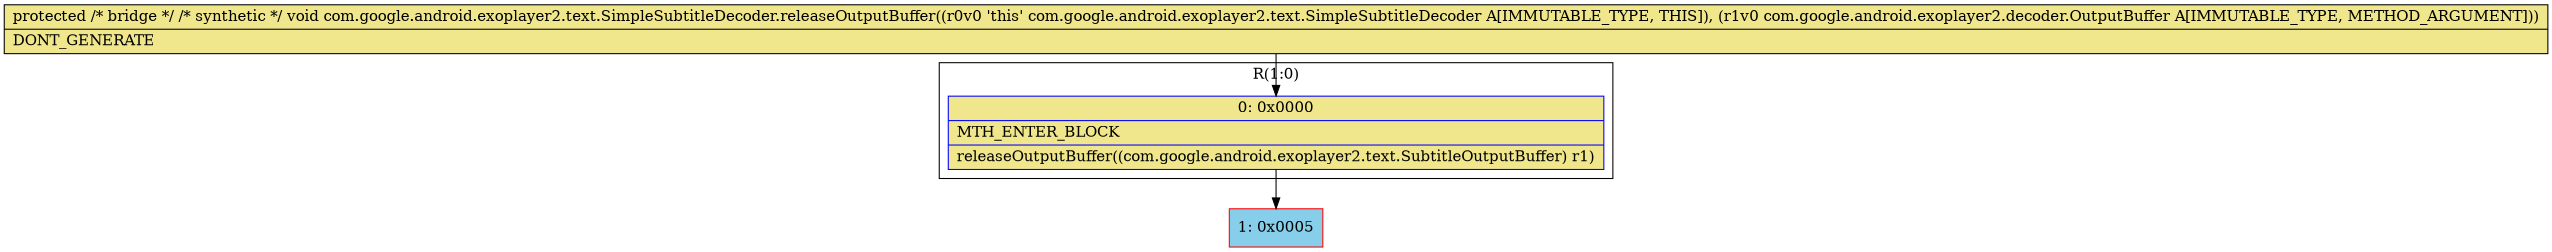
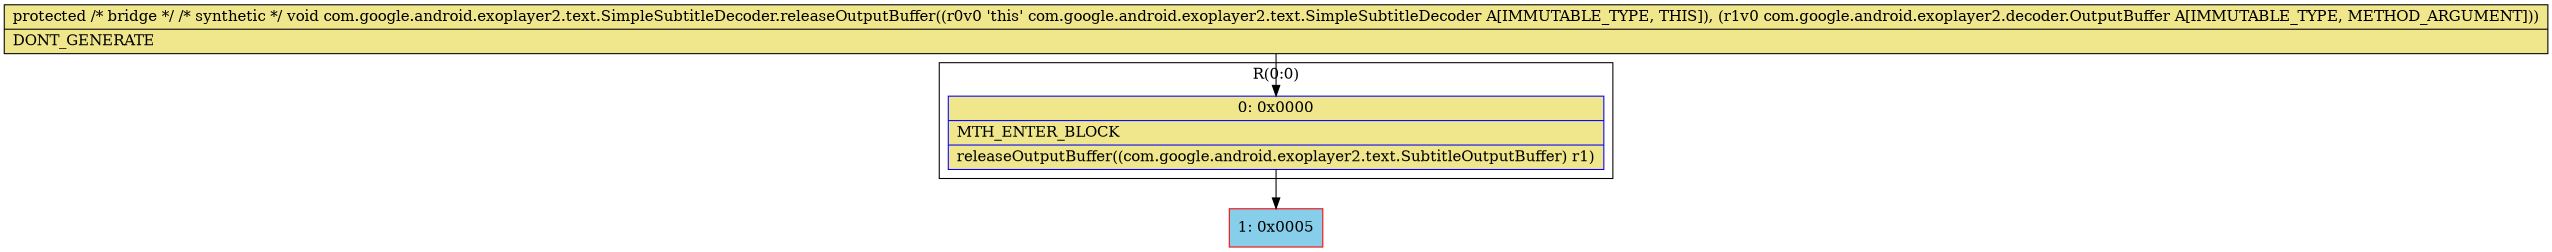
(1276, 75) -> (1276, 75)
